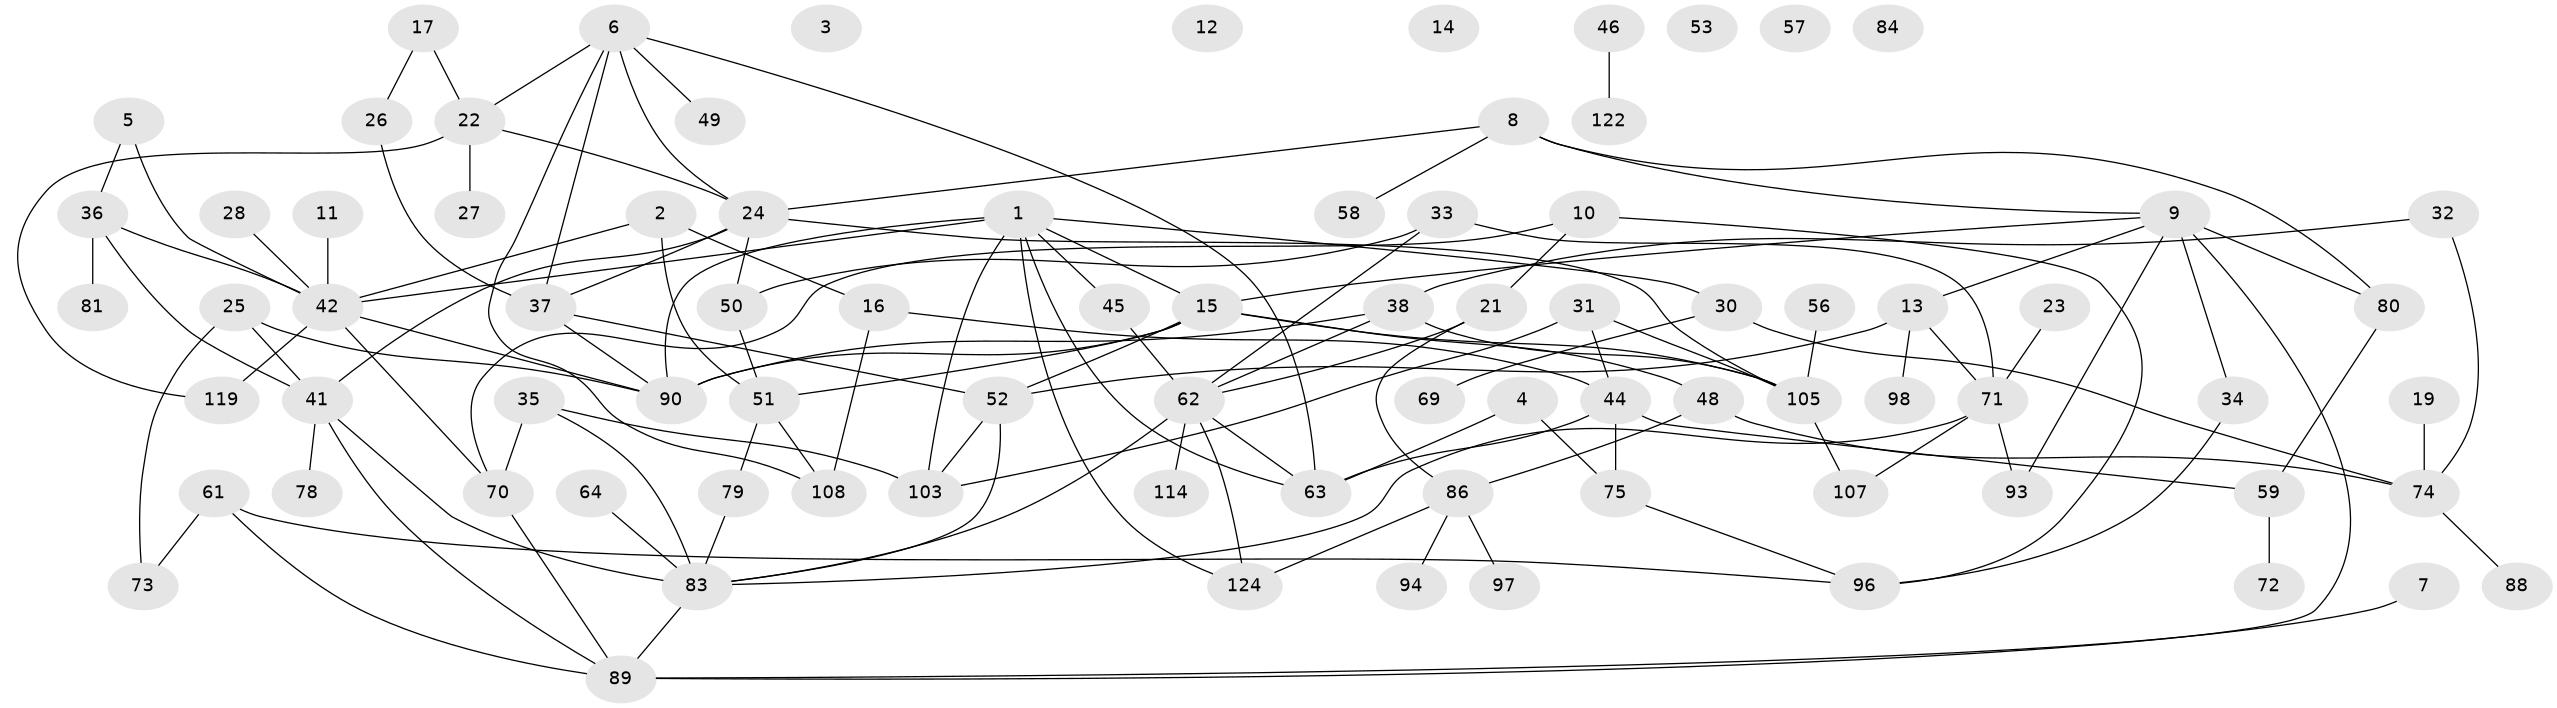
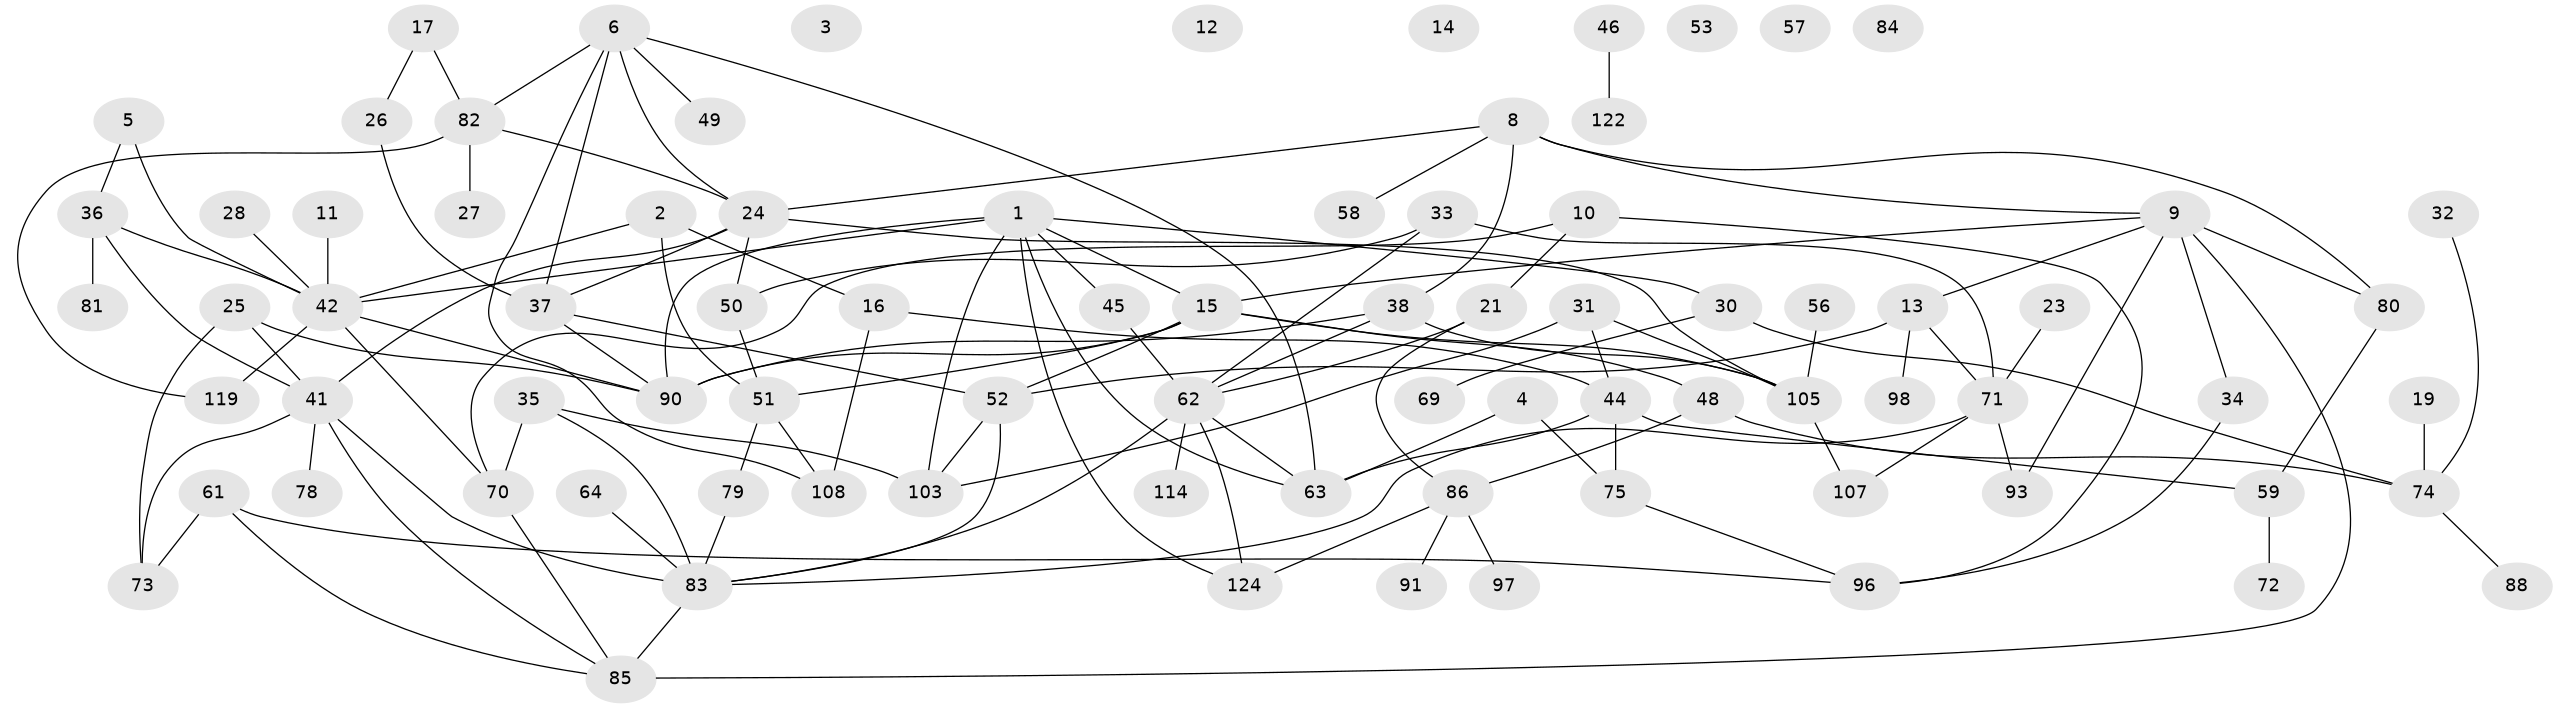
(470, 121) -> (470, 121)
(1989, 244) -> (1498, 220)
none -> (181, 456)
(1412, 586) -> (1412, 586)
(2424, 586) -> none
(621, 679) -> (621, 679)
